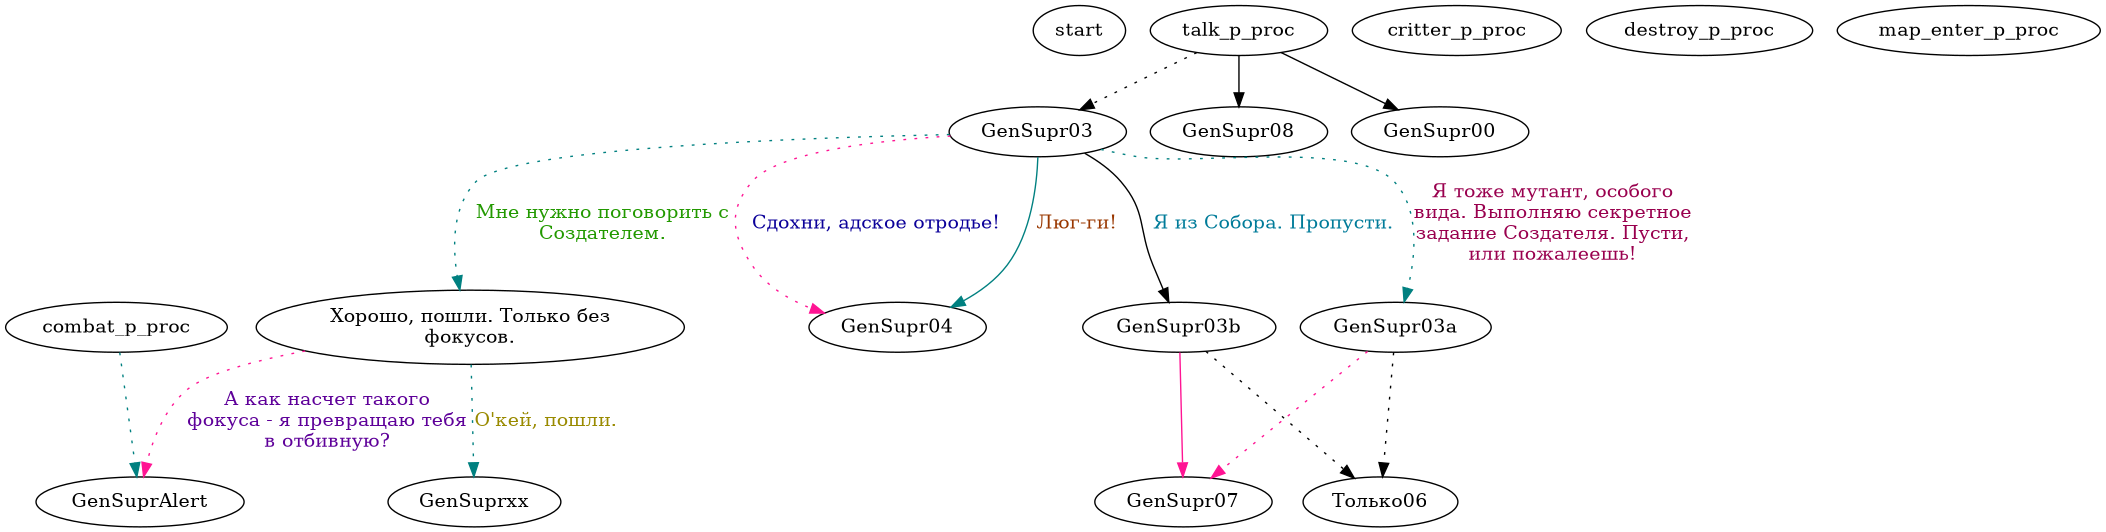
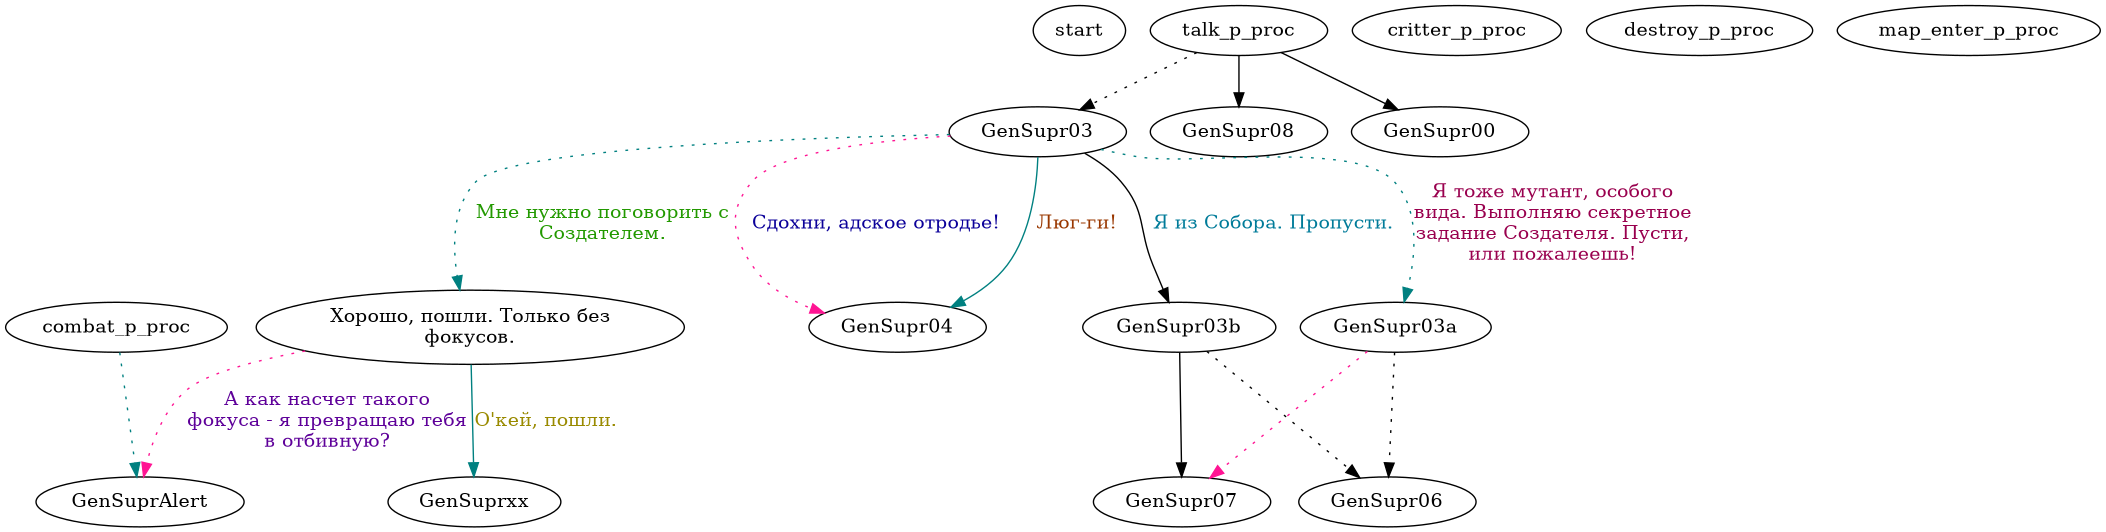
(1181, 408) -> (1181, 408)
(472, 414) -> (472, 414)
(1380, 502) -> (1387, 502)
